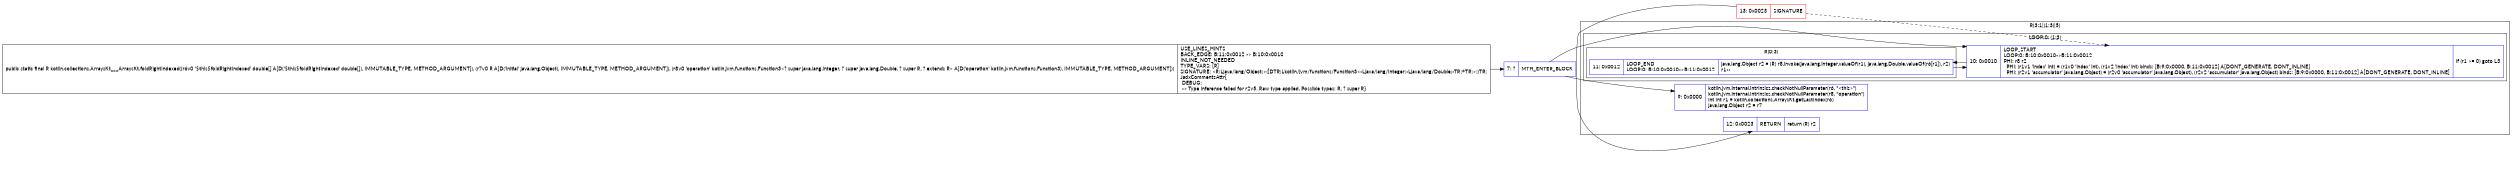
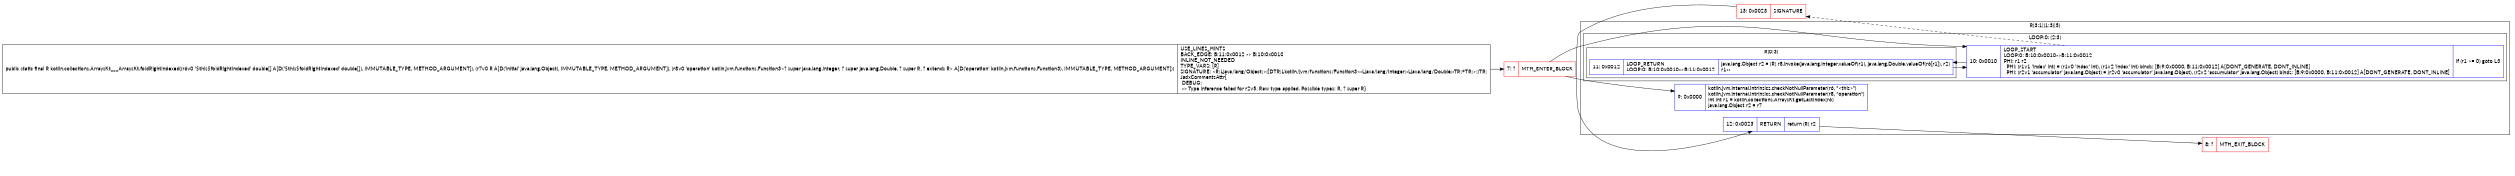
(1956, 29) -> (1931, 31)
(2045, 38) -> (2045, 38)
(2016, 61) -> (2016, 61)
(1641, 64) -> (1646, 64)
(1540, 69) -> (1540, 69)
none -> (2235, 145)
